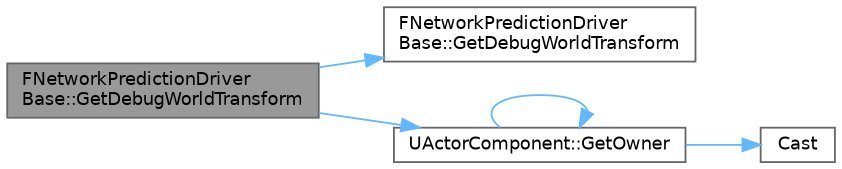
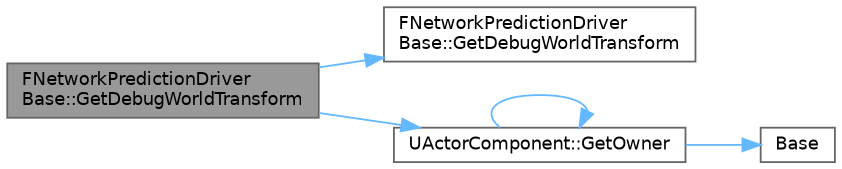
(798, 145) -> (798, 145)
